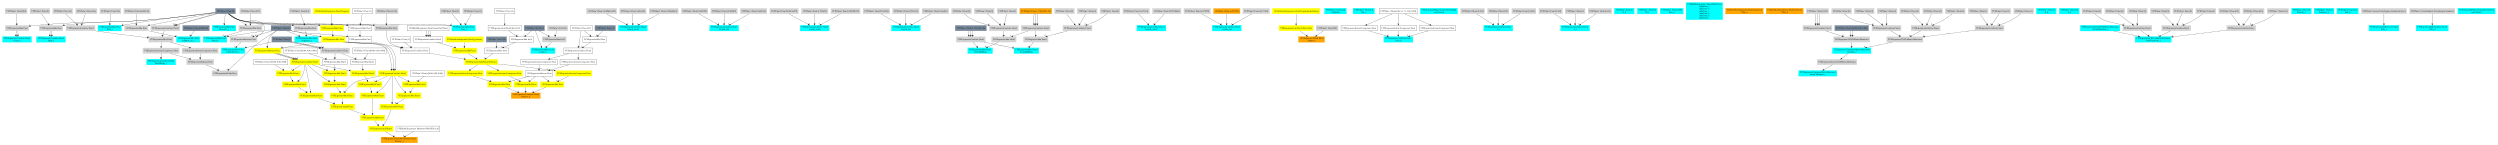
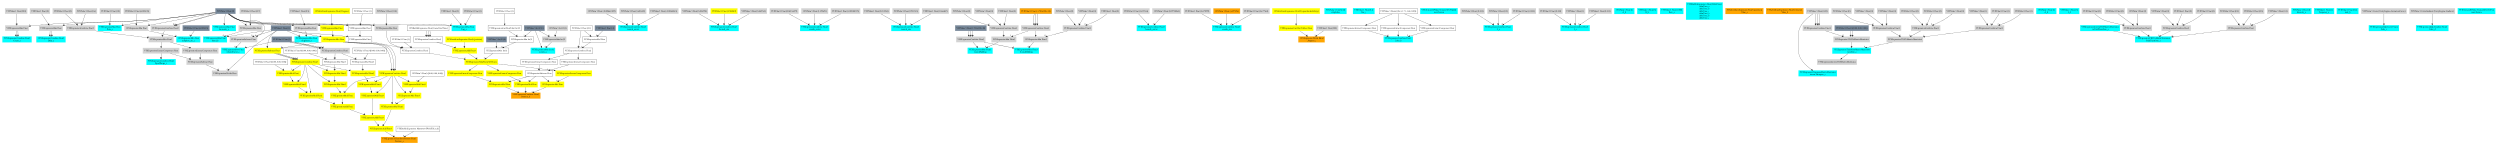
(724, 11) -> (724, 11)
(1828, 67) -> (1799, 41)
